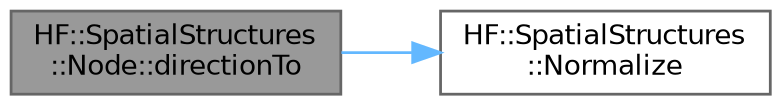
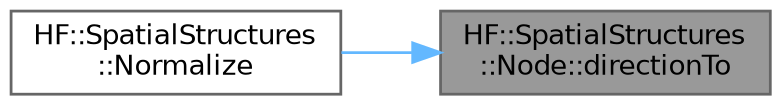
(377, 53) -> (377, 53)
